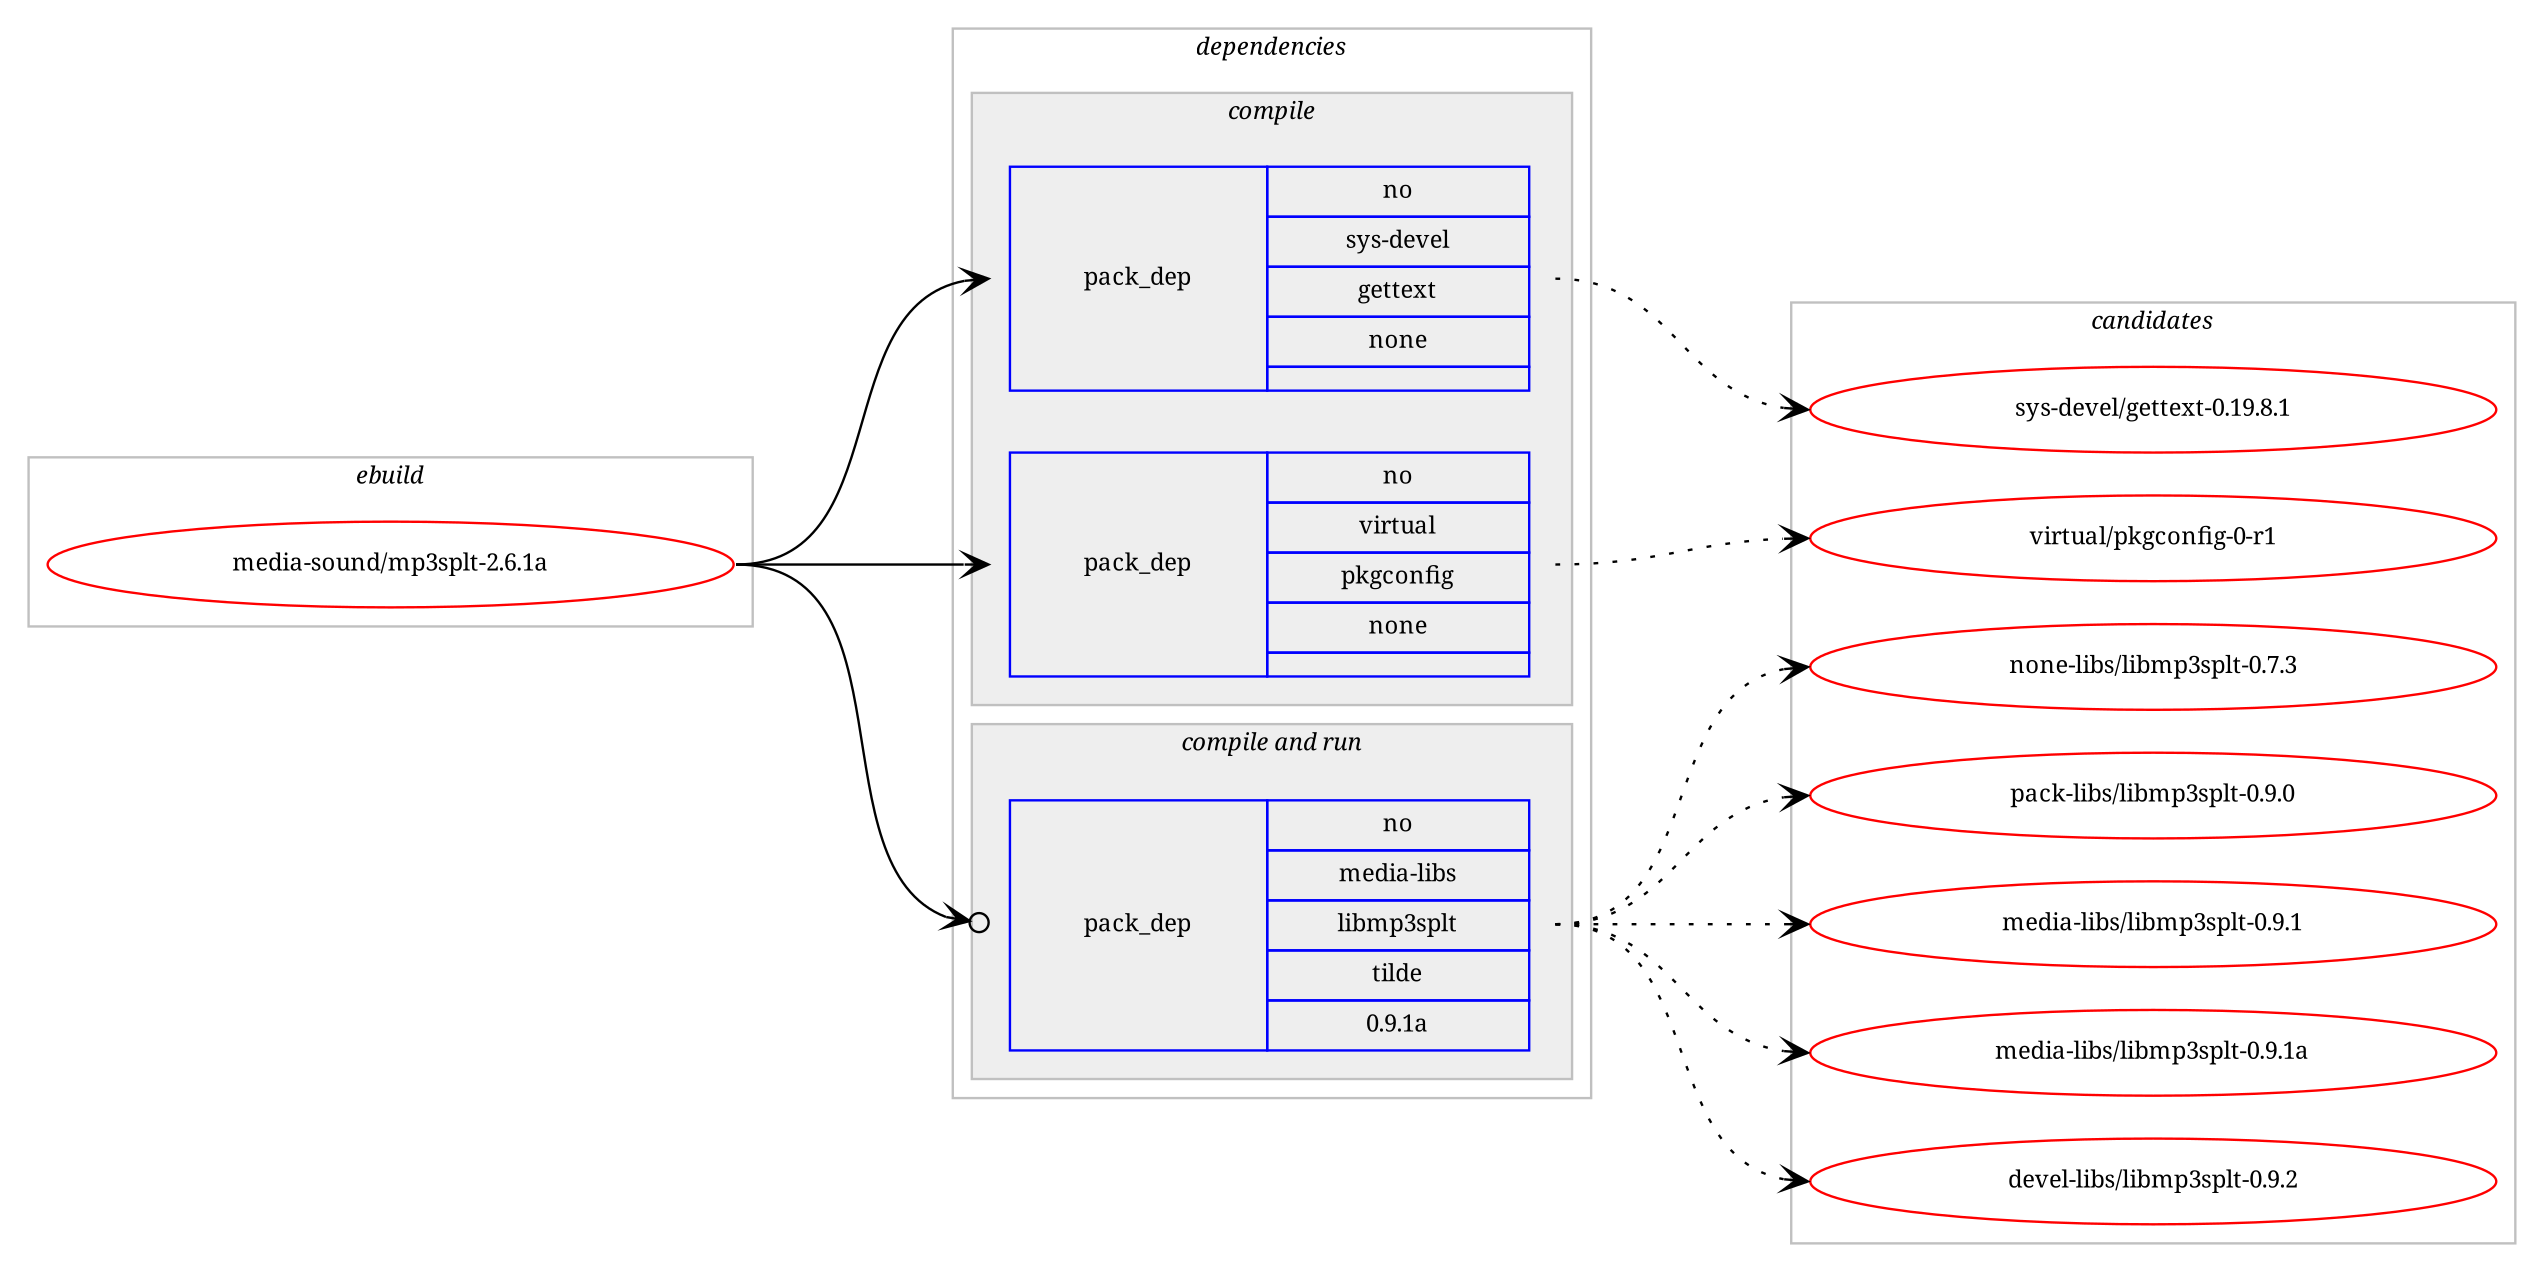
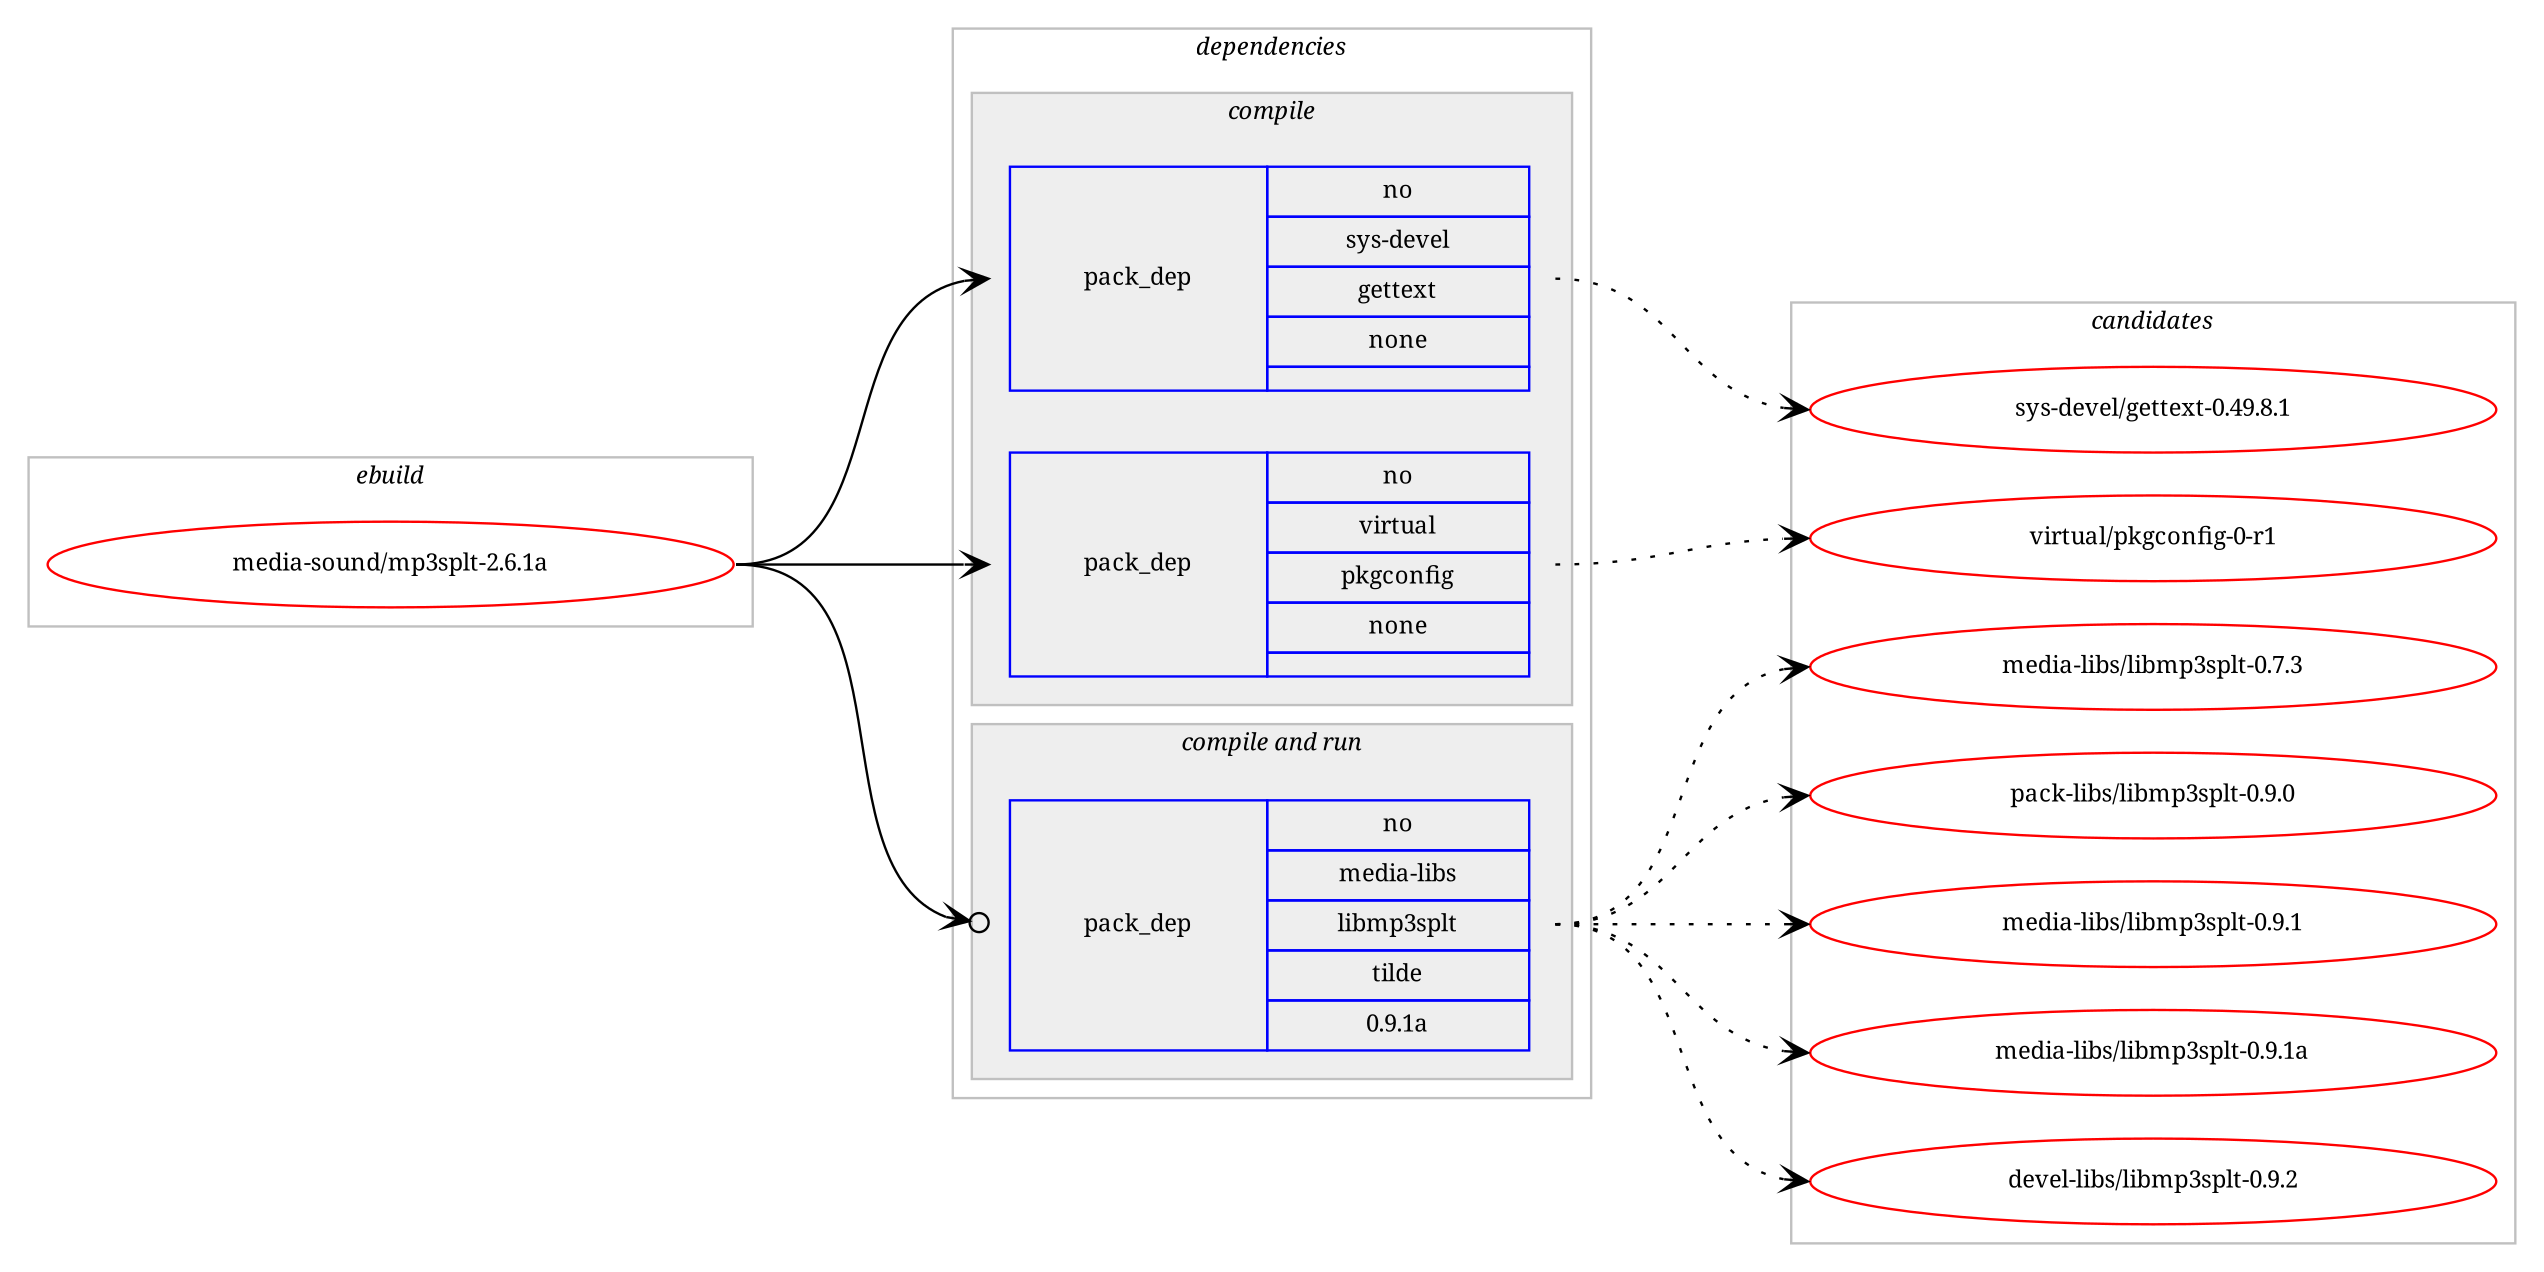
(2153, 410) -> (2153, 410)
(2153, 667) -> (2153, 667)
